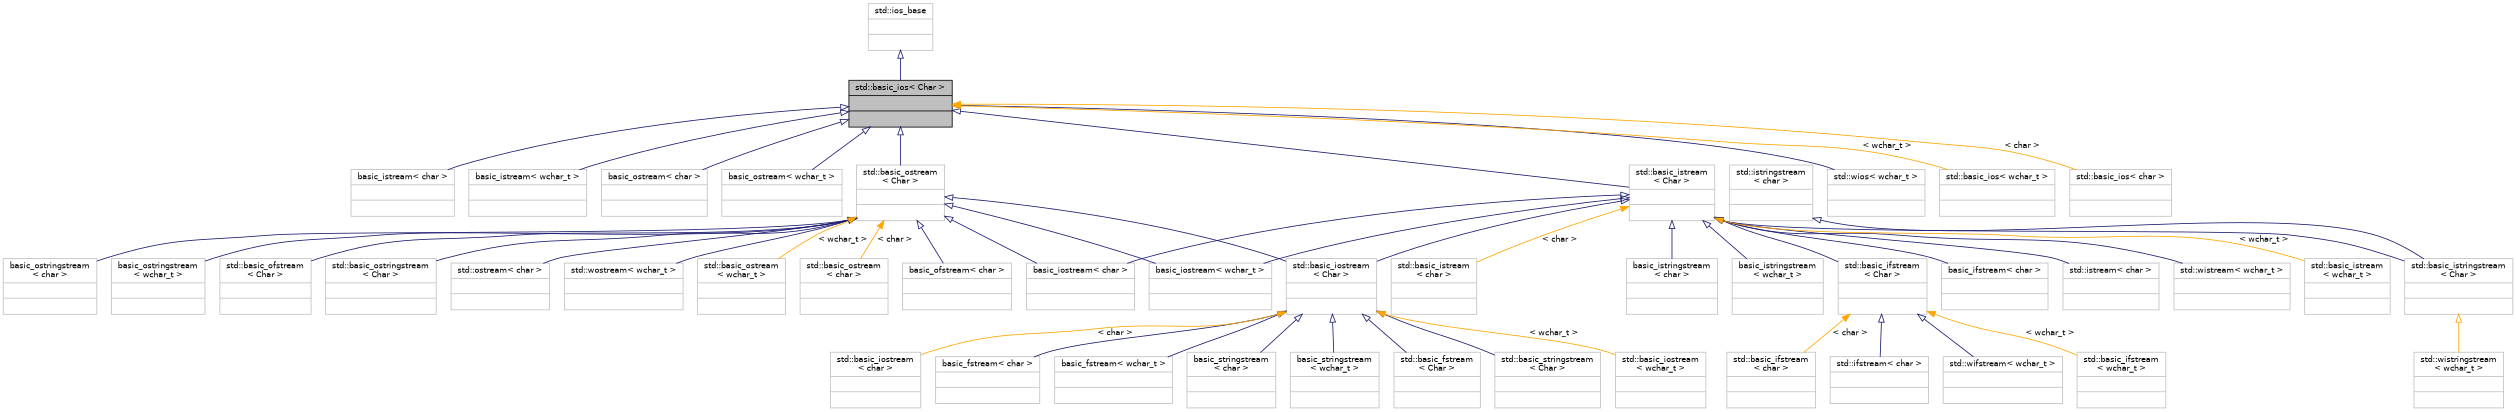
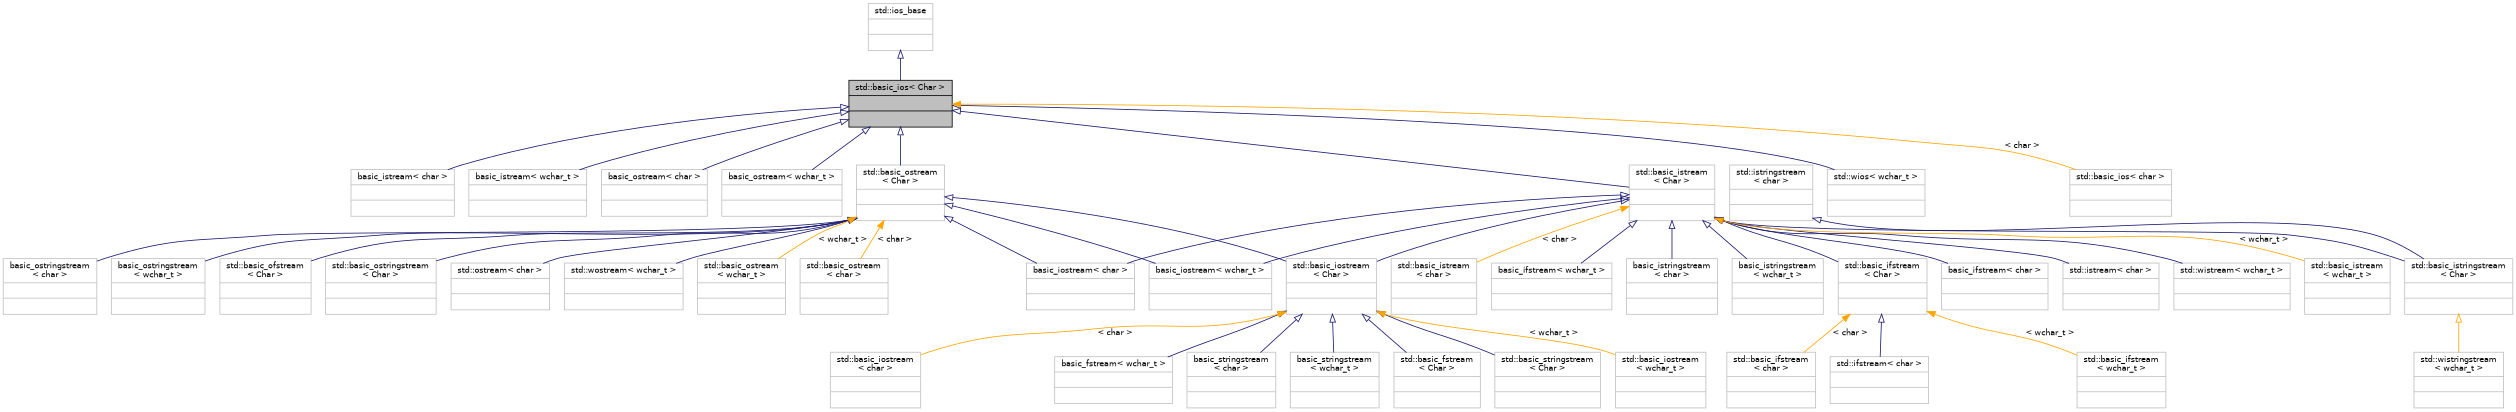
(1997, 193) -> none
(957, 286) -> none
none -> (1552, 286)
(988, 380) -> none
(2003, 380) -> none
